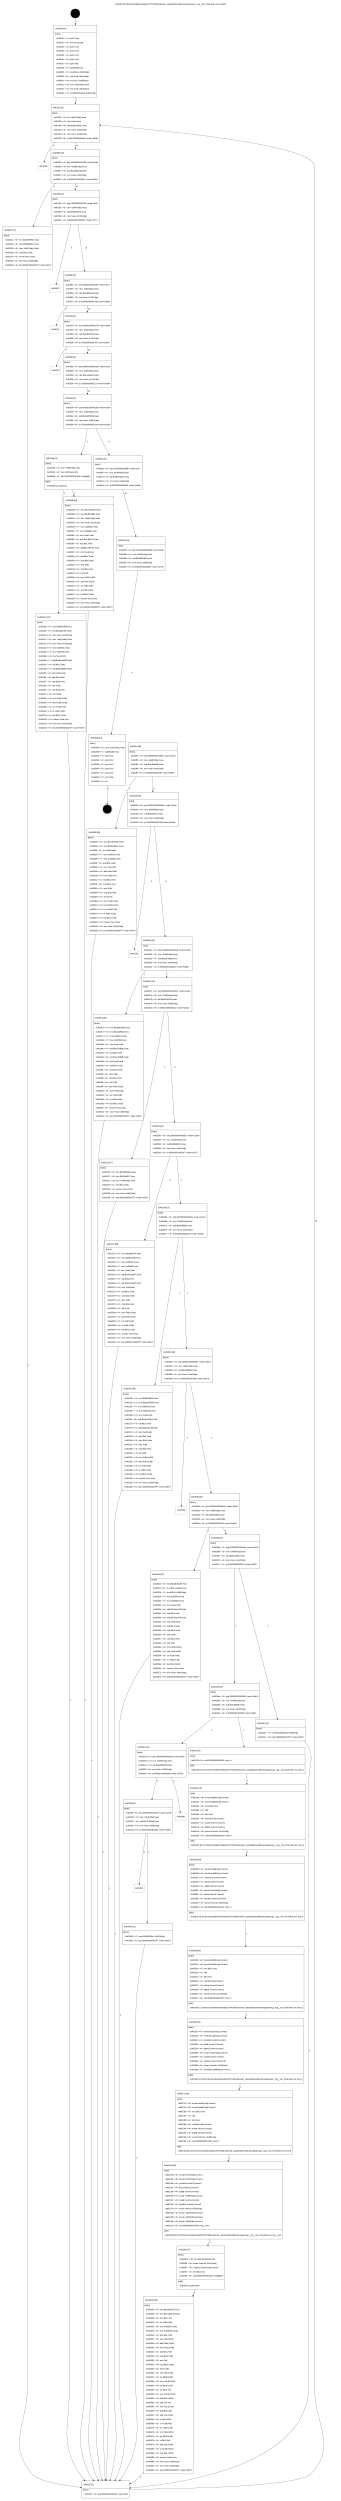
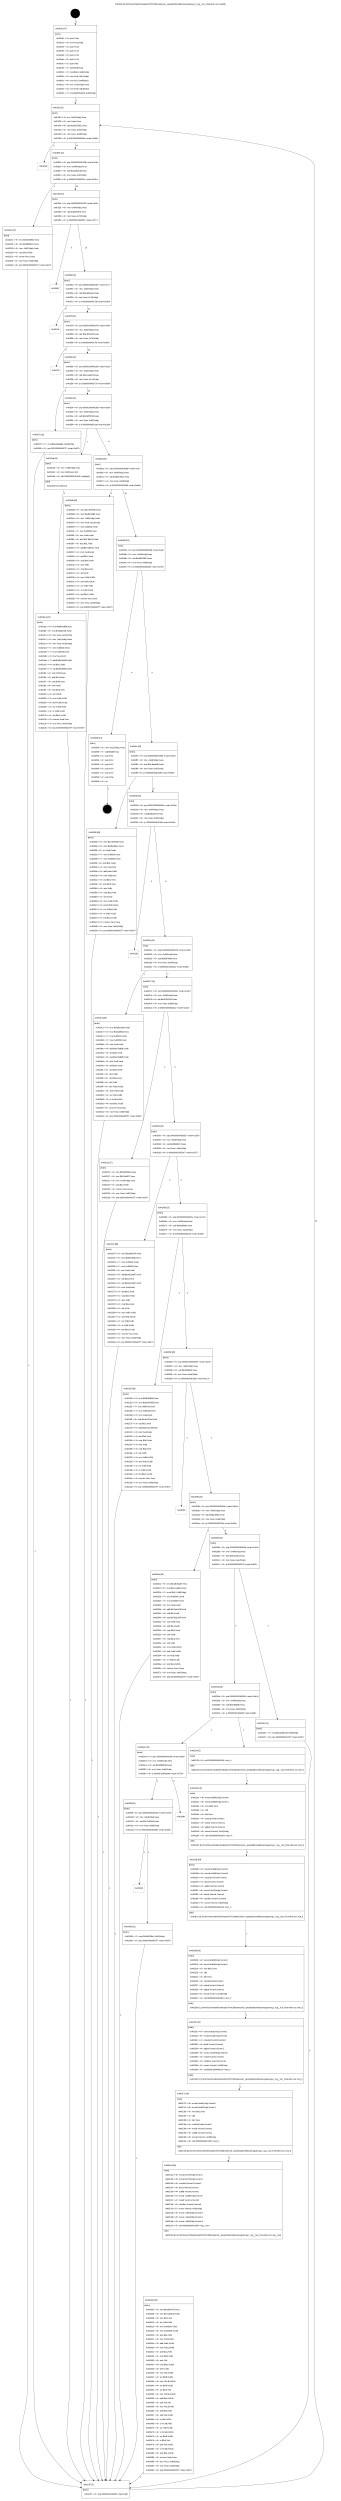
none -> (56, 442)
(73, 493) -> (111, 492)
none -> (147, 656)
(201, 2268) -> none
